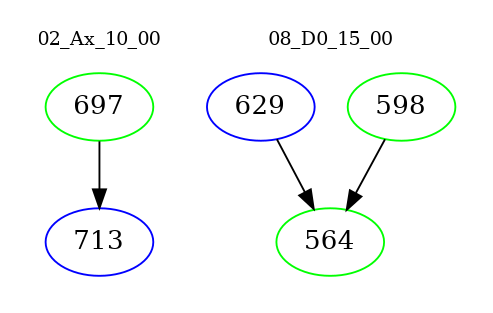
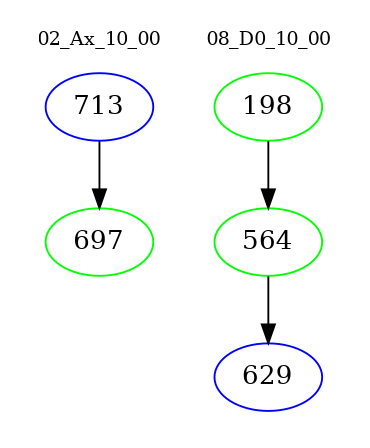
(331, 40) -> (269, 40)
(402, 107) -> (268, 107)
(99, 165) -> (99, 165)
(291, 166) -> (268, 300)
